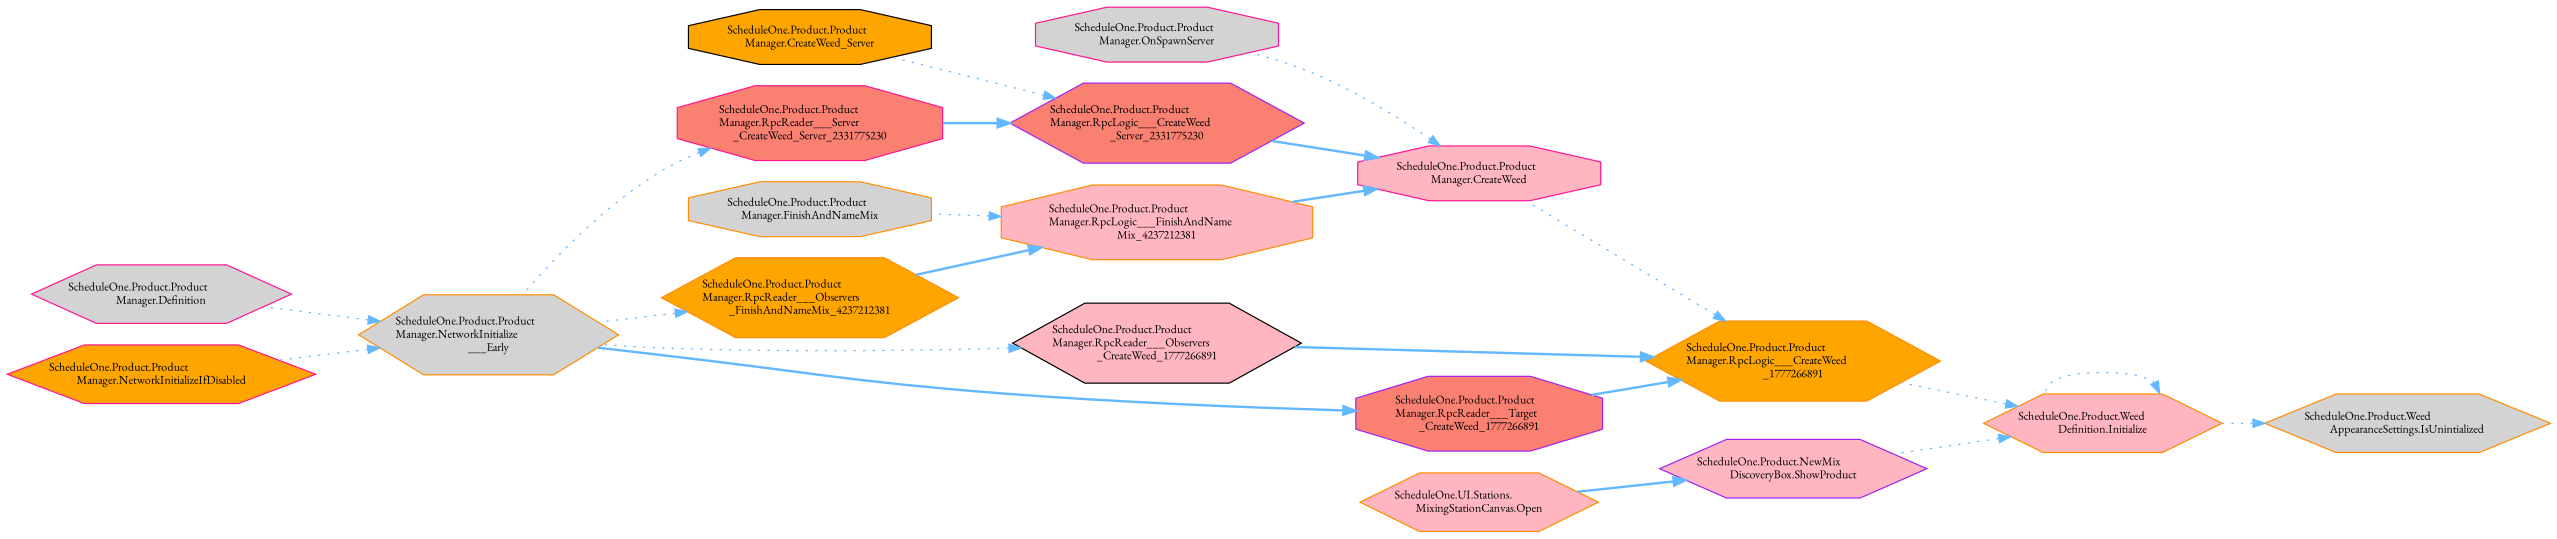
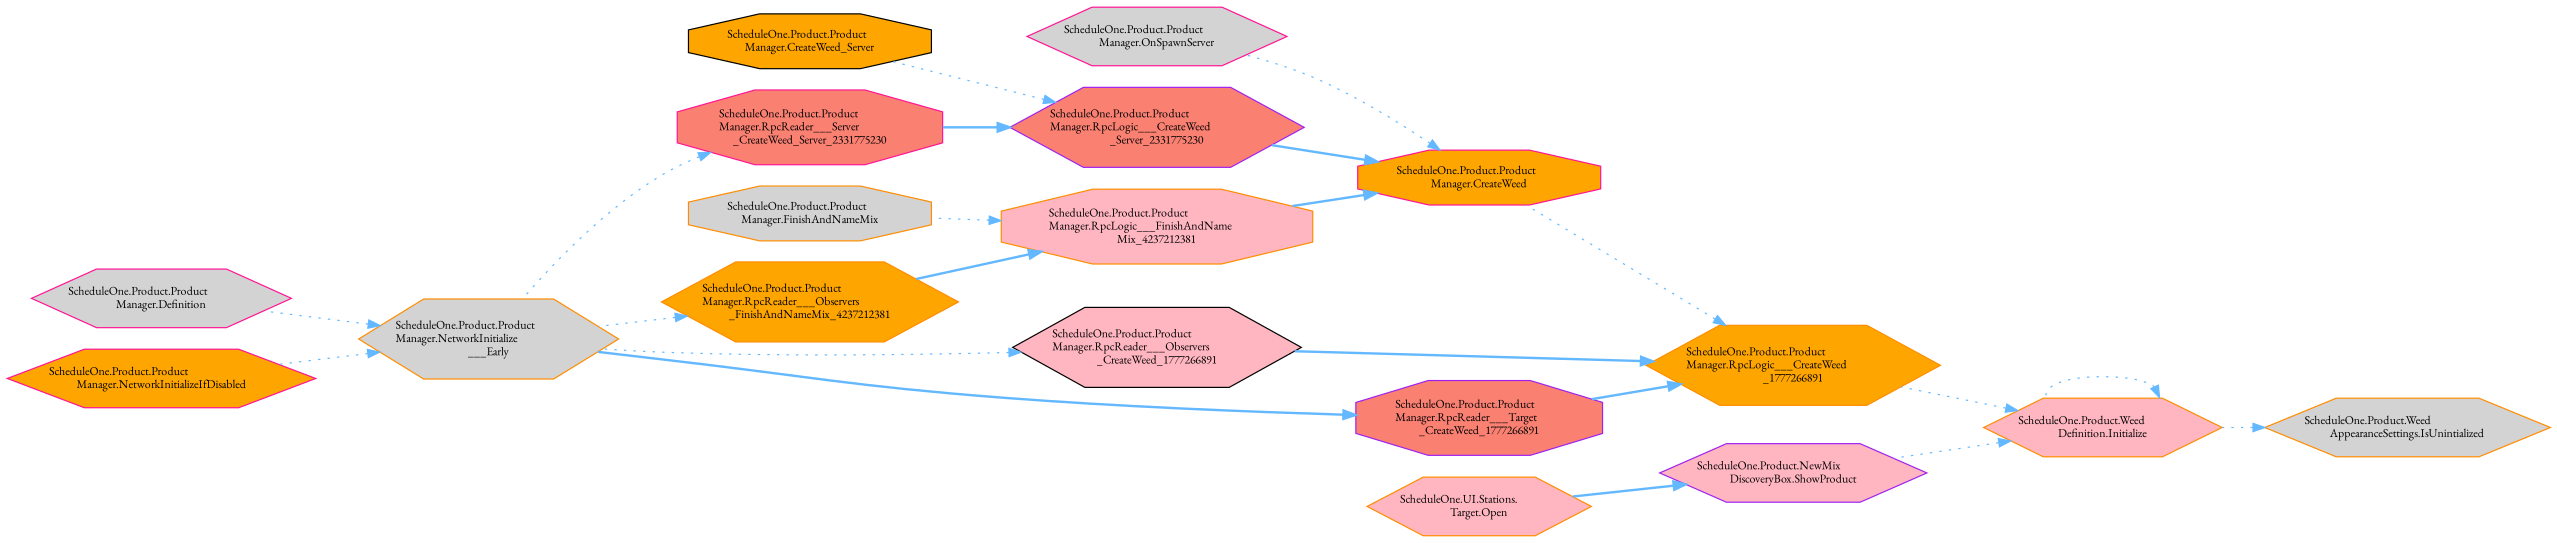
(1157, 35) -> (1157, 36)
(1479, 173) -> (1479, 178)
(1479, 502) -> (1479, 506)
